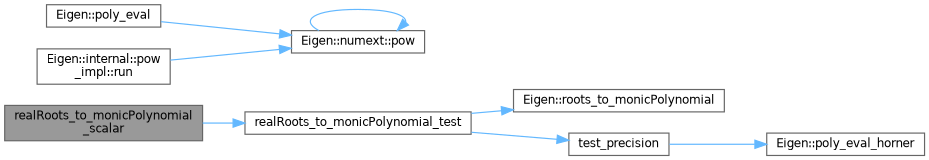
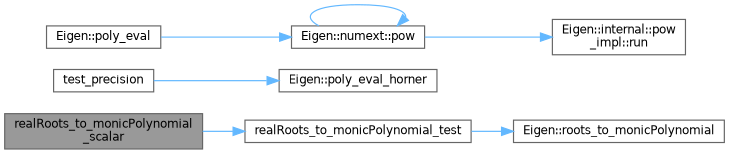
(225, 55) -> (482, 37)
(514, 136) -> none
